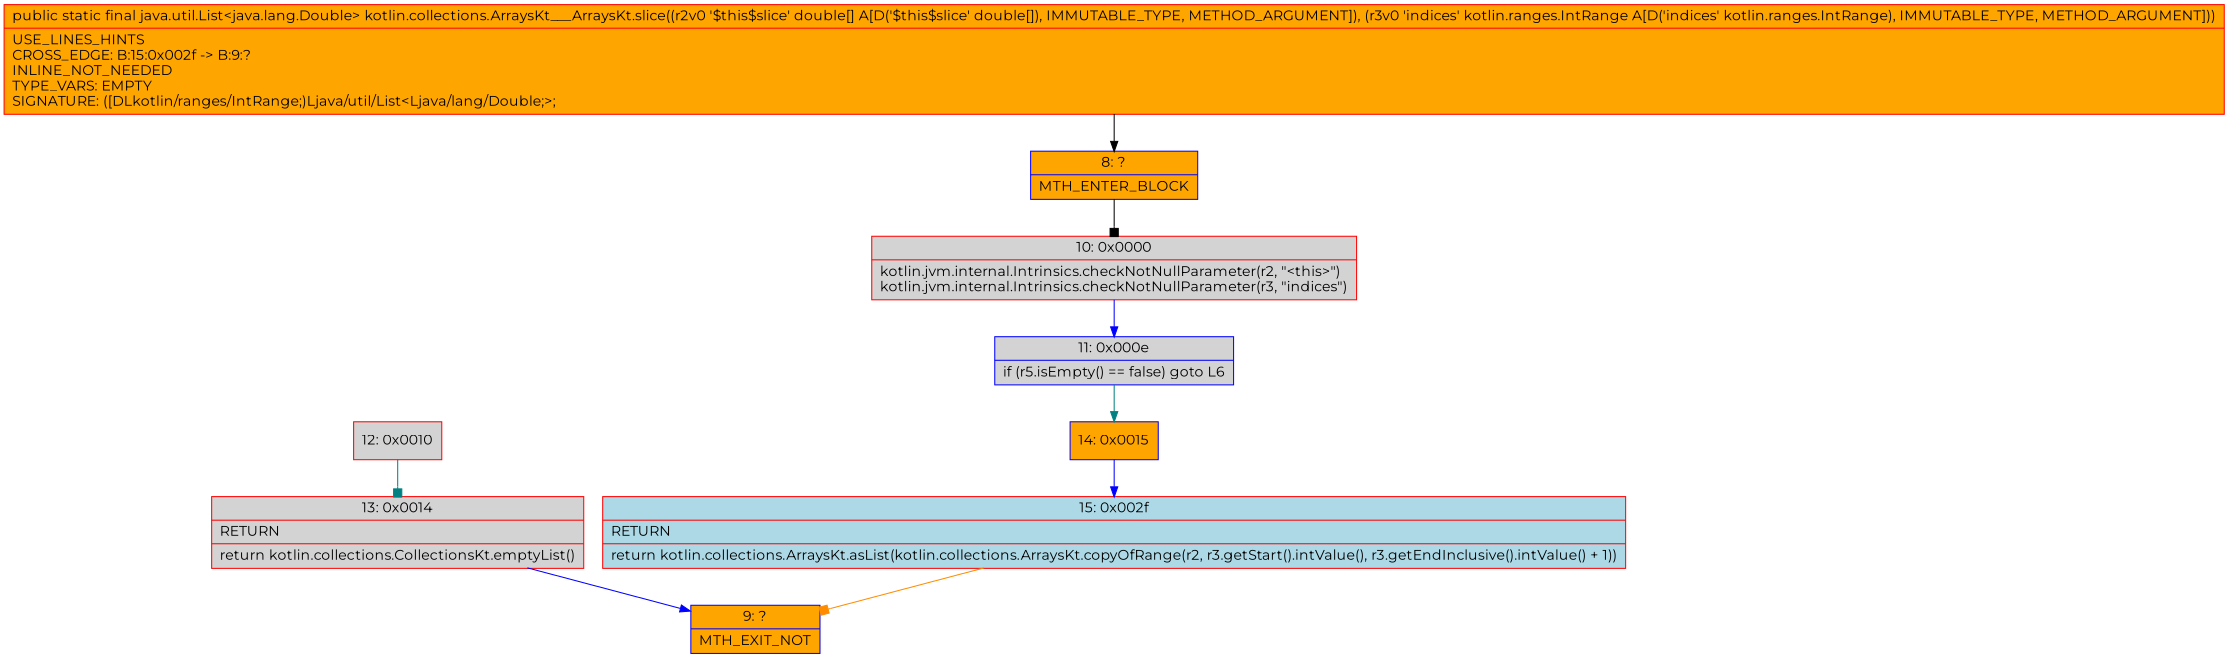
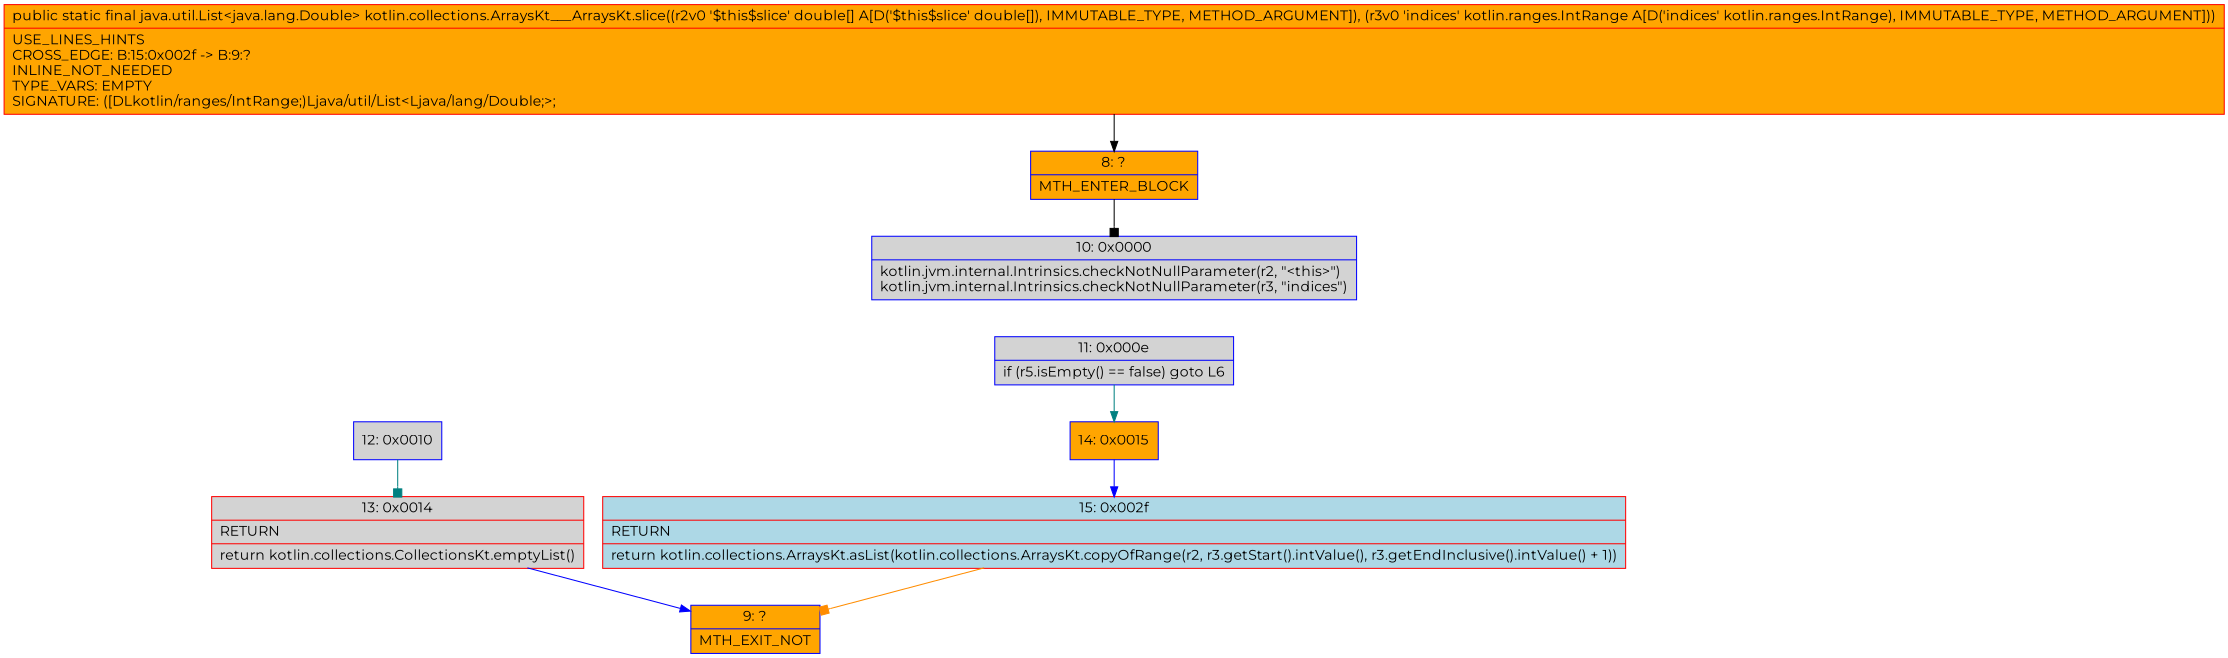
(1114, 268) -> (1114, 268)
(1114, 313) -> none
(398, 441) -> (398, 441)
